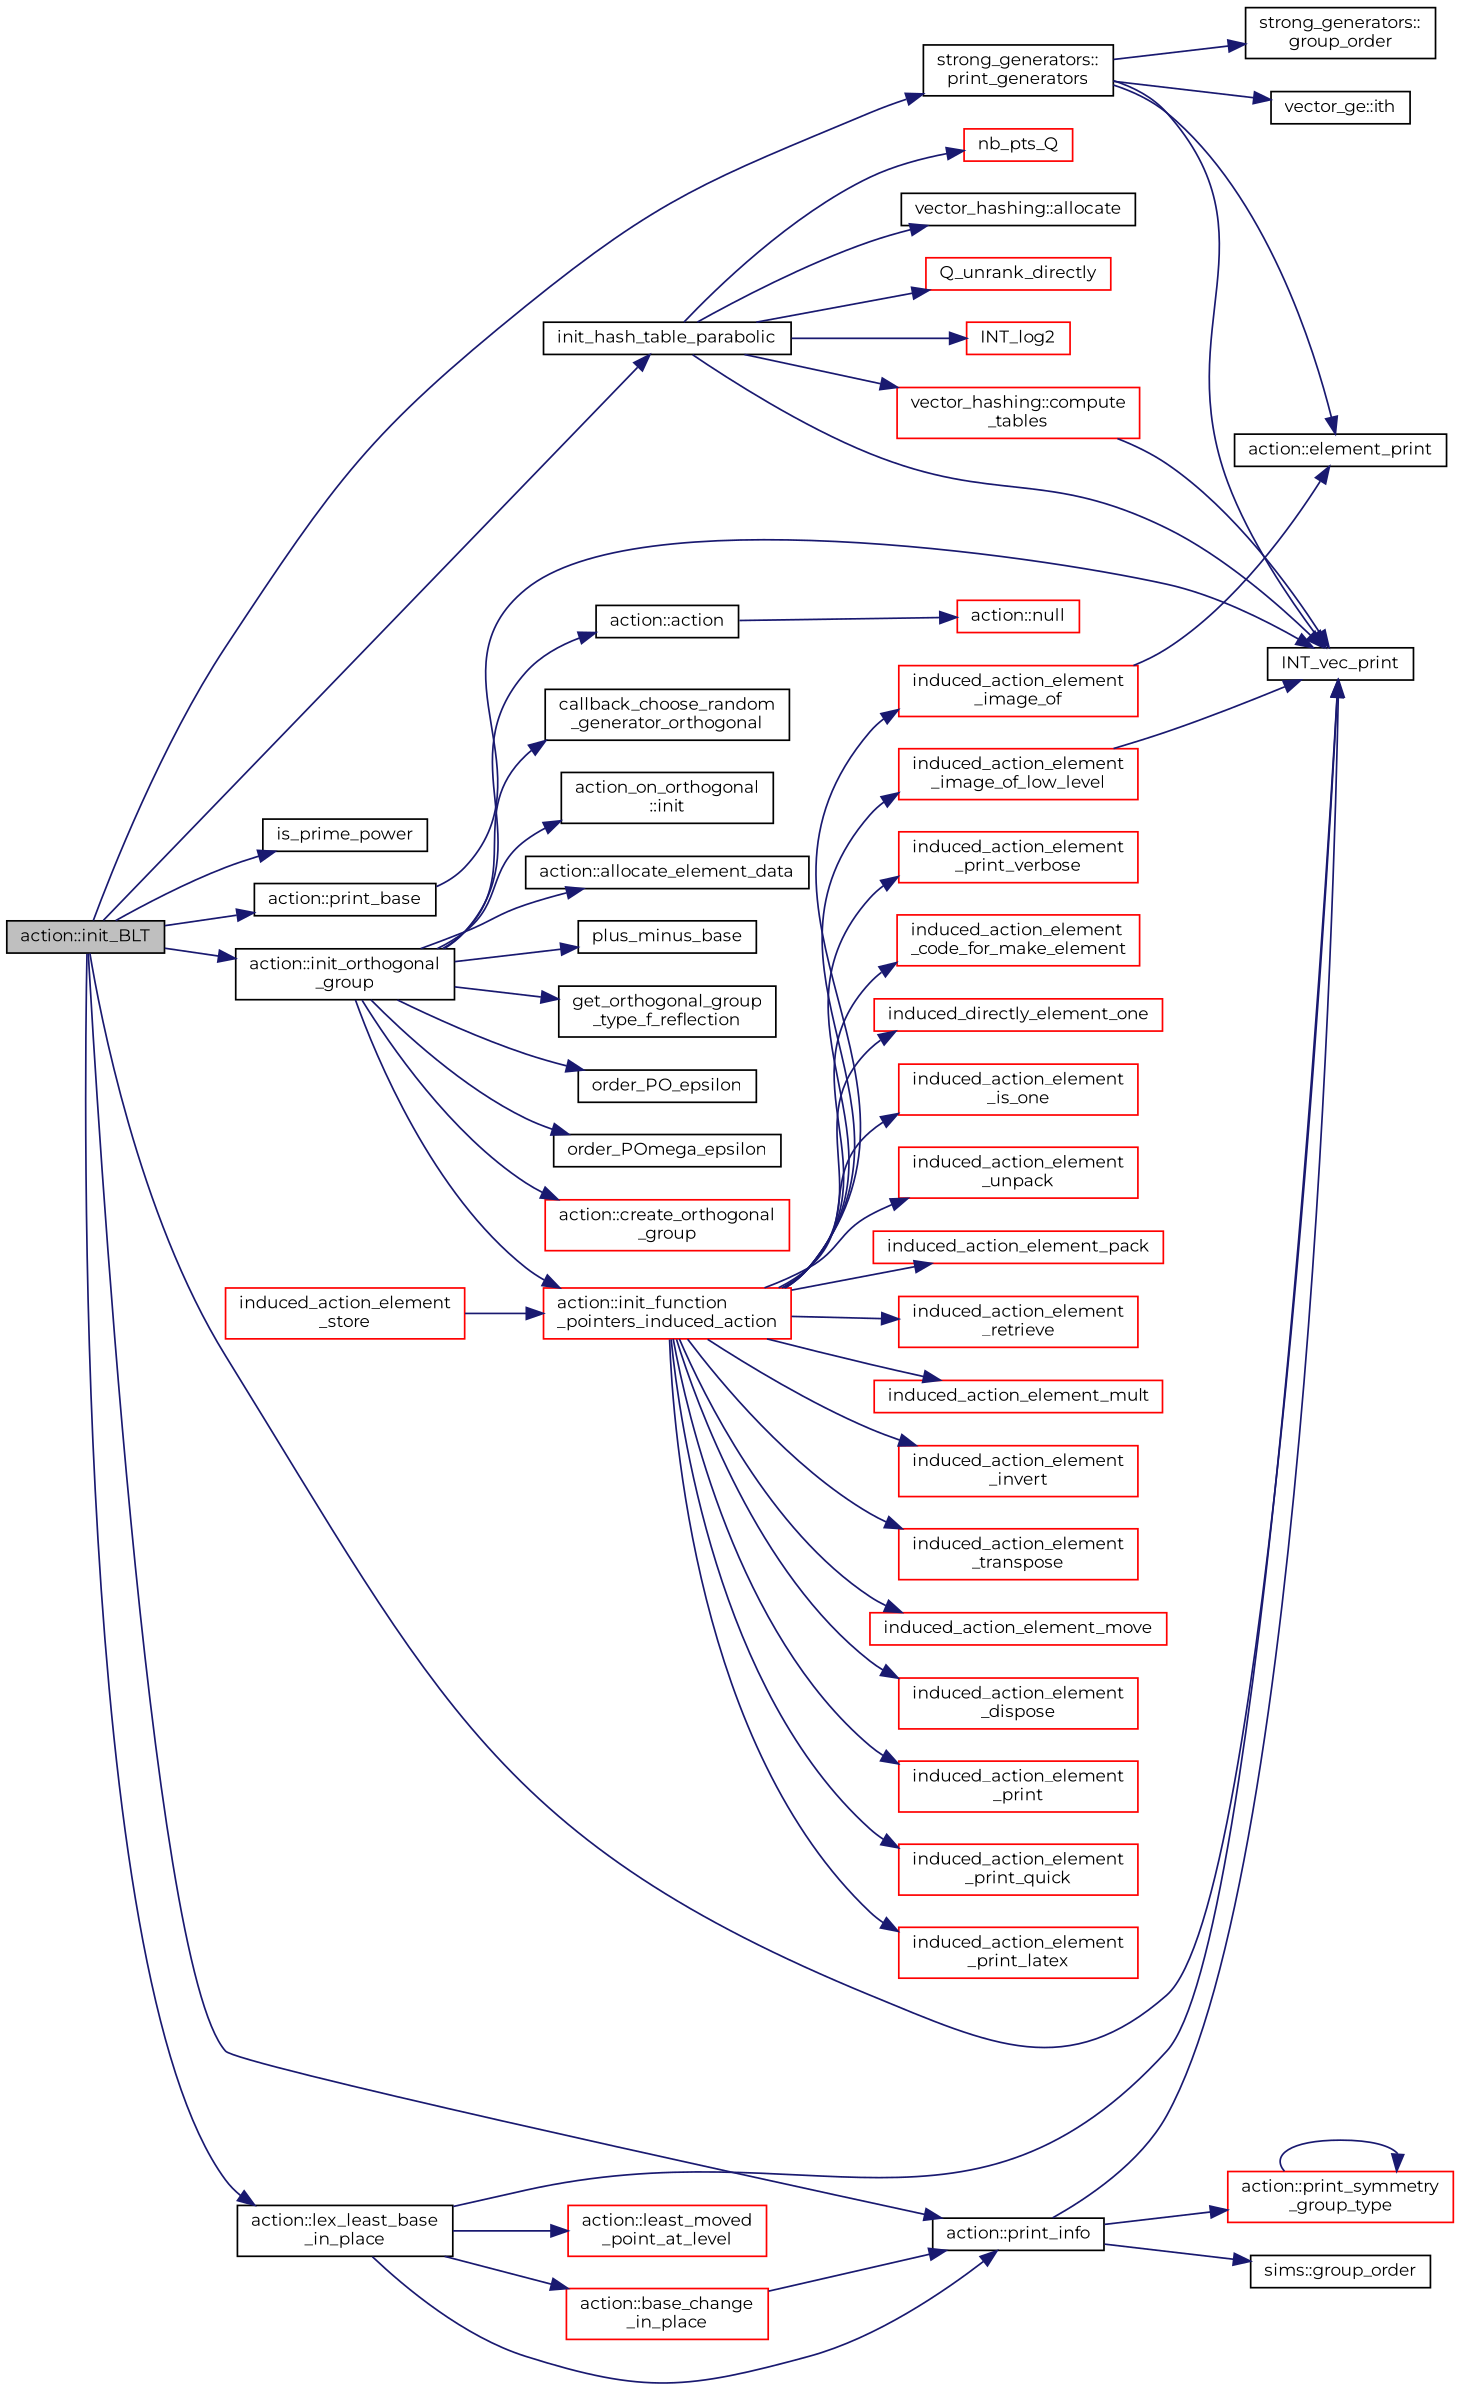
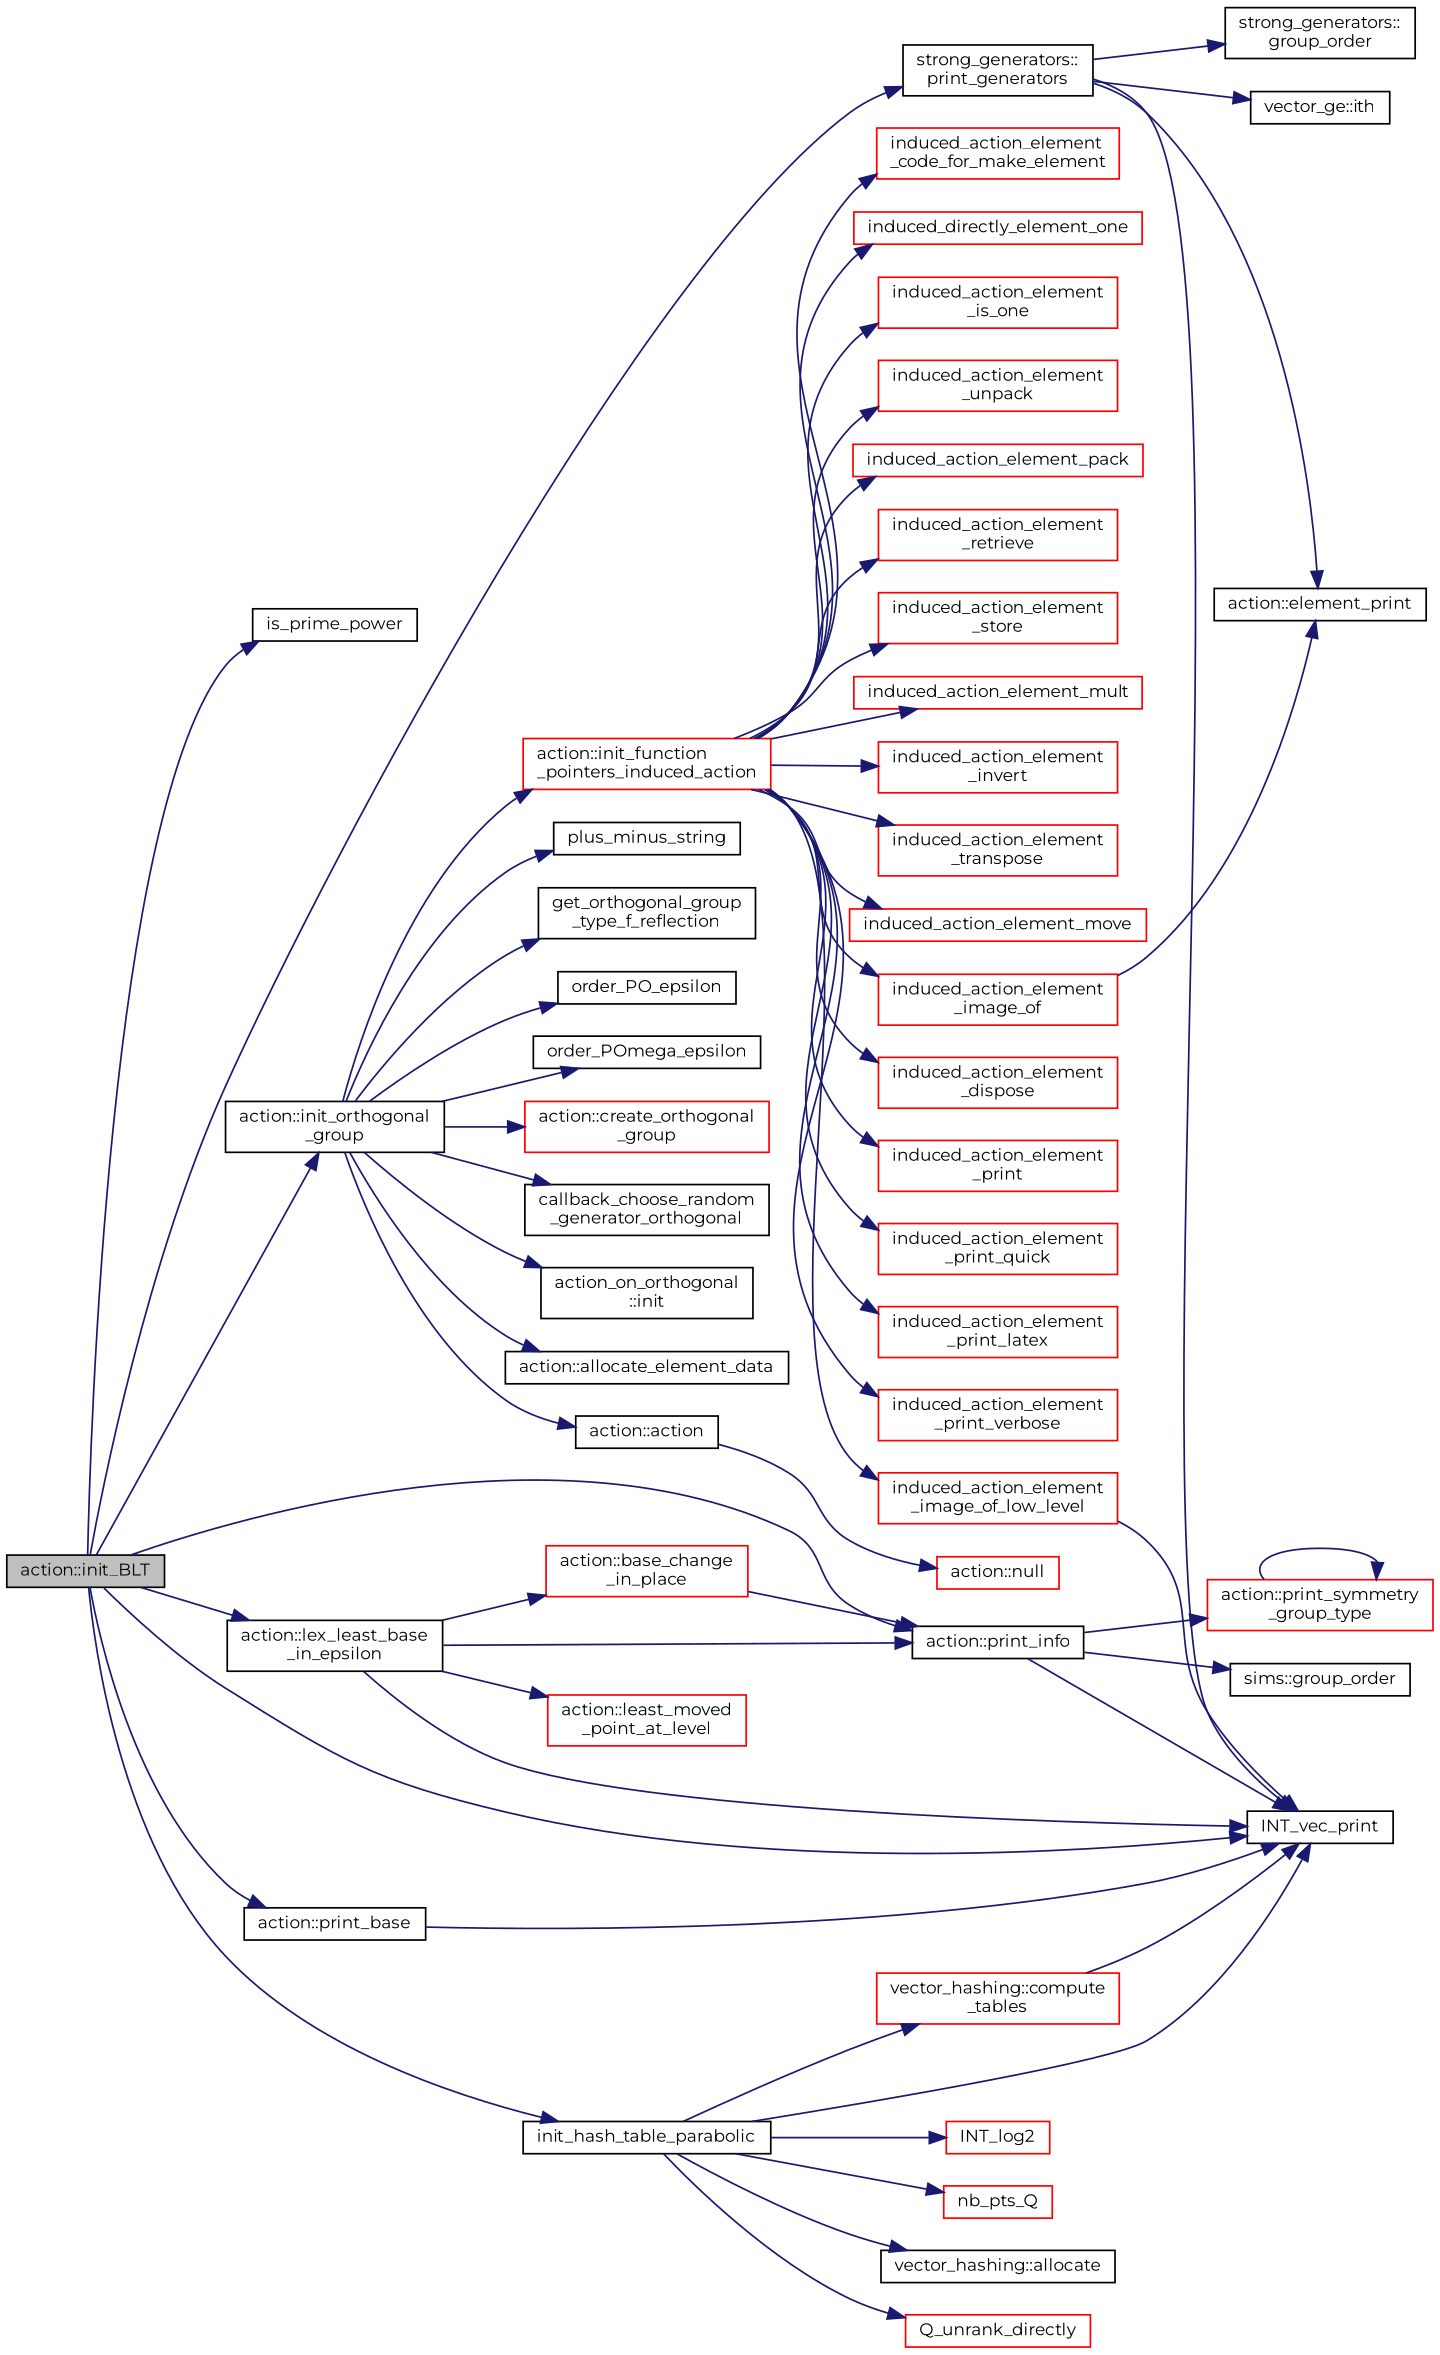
(667, 937) -> (647, 839)
(496, 1313) -> (821, 684)
(345, 2231) -> (335, 1646)
